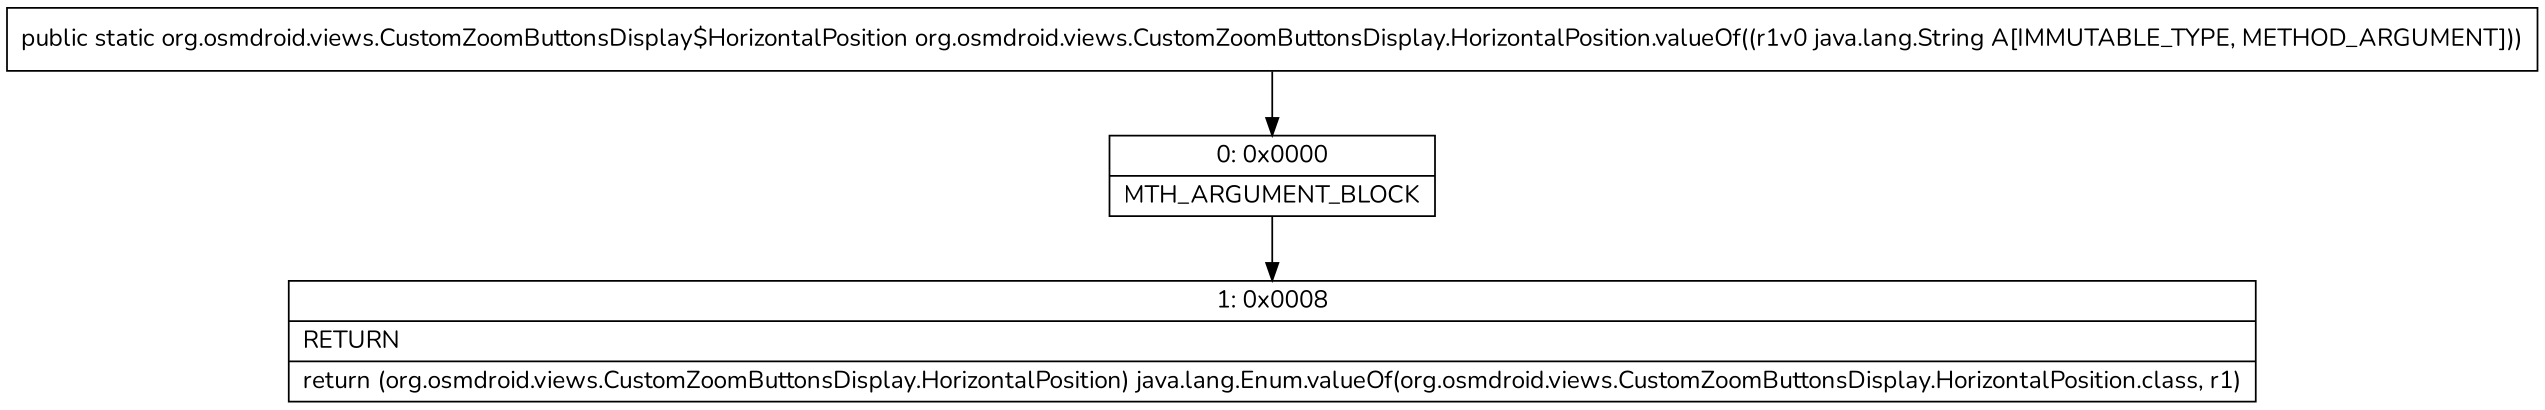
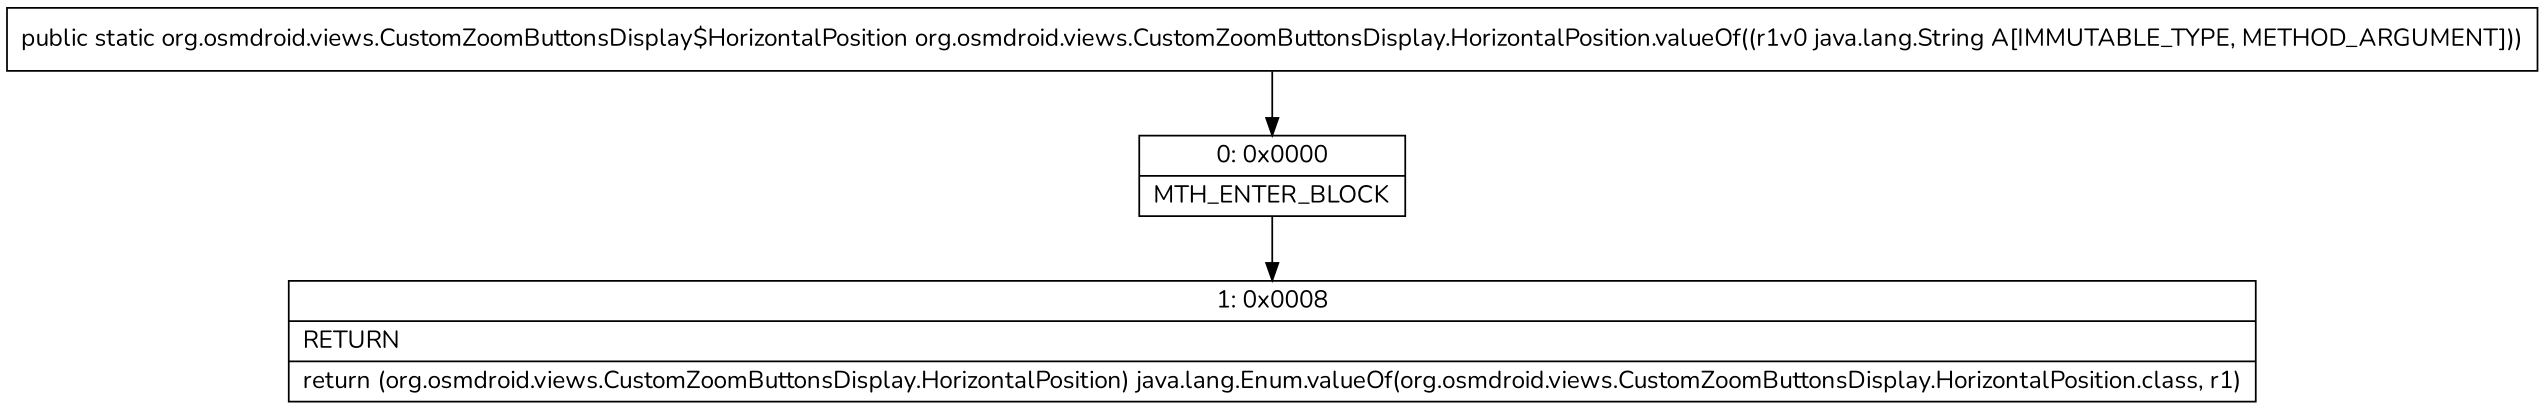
(1272, 195) -> (1272, 195)
